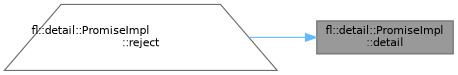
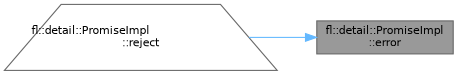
(385, 37) -> (385, 37)
